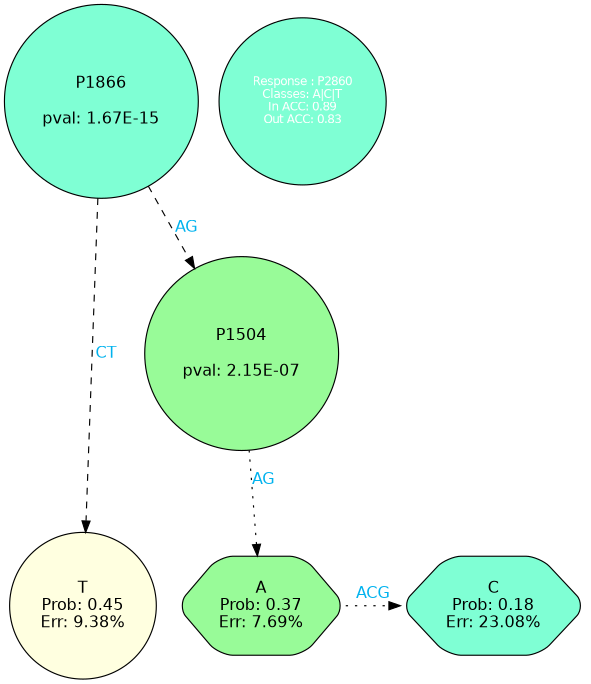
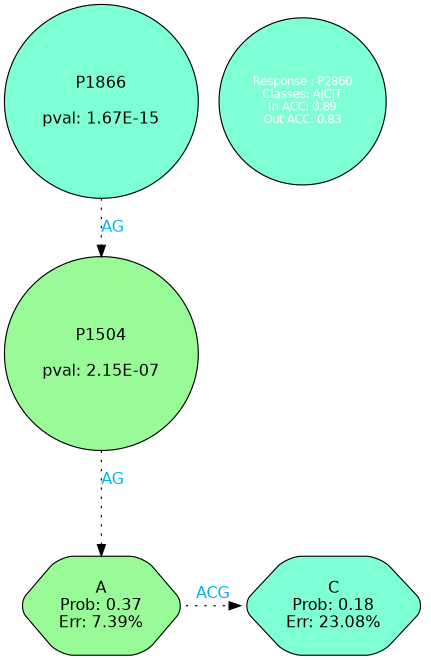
(169, 222) -> (101, 222)
(83, 606) -> none
(261, 606) -> (101, 606)
